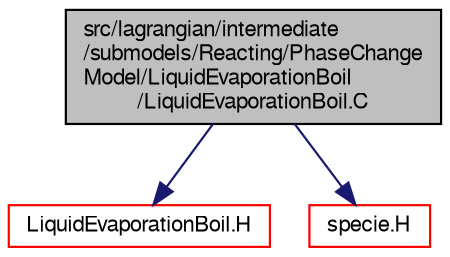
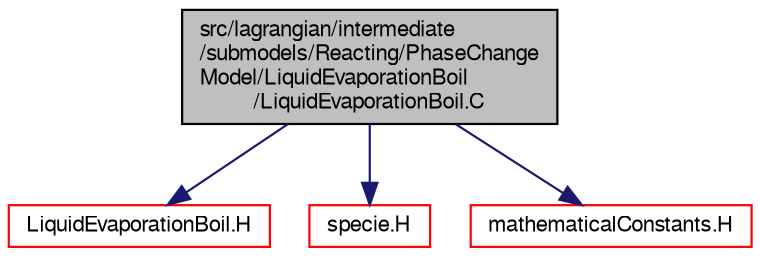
none -> (611, 226)
